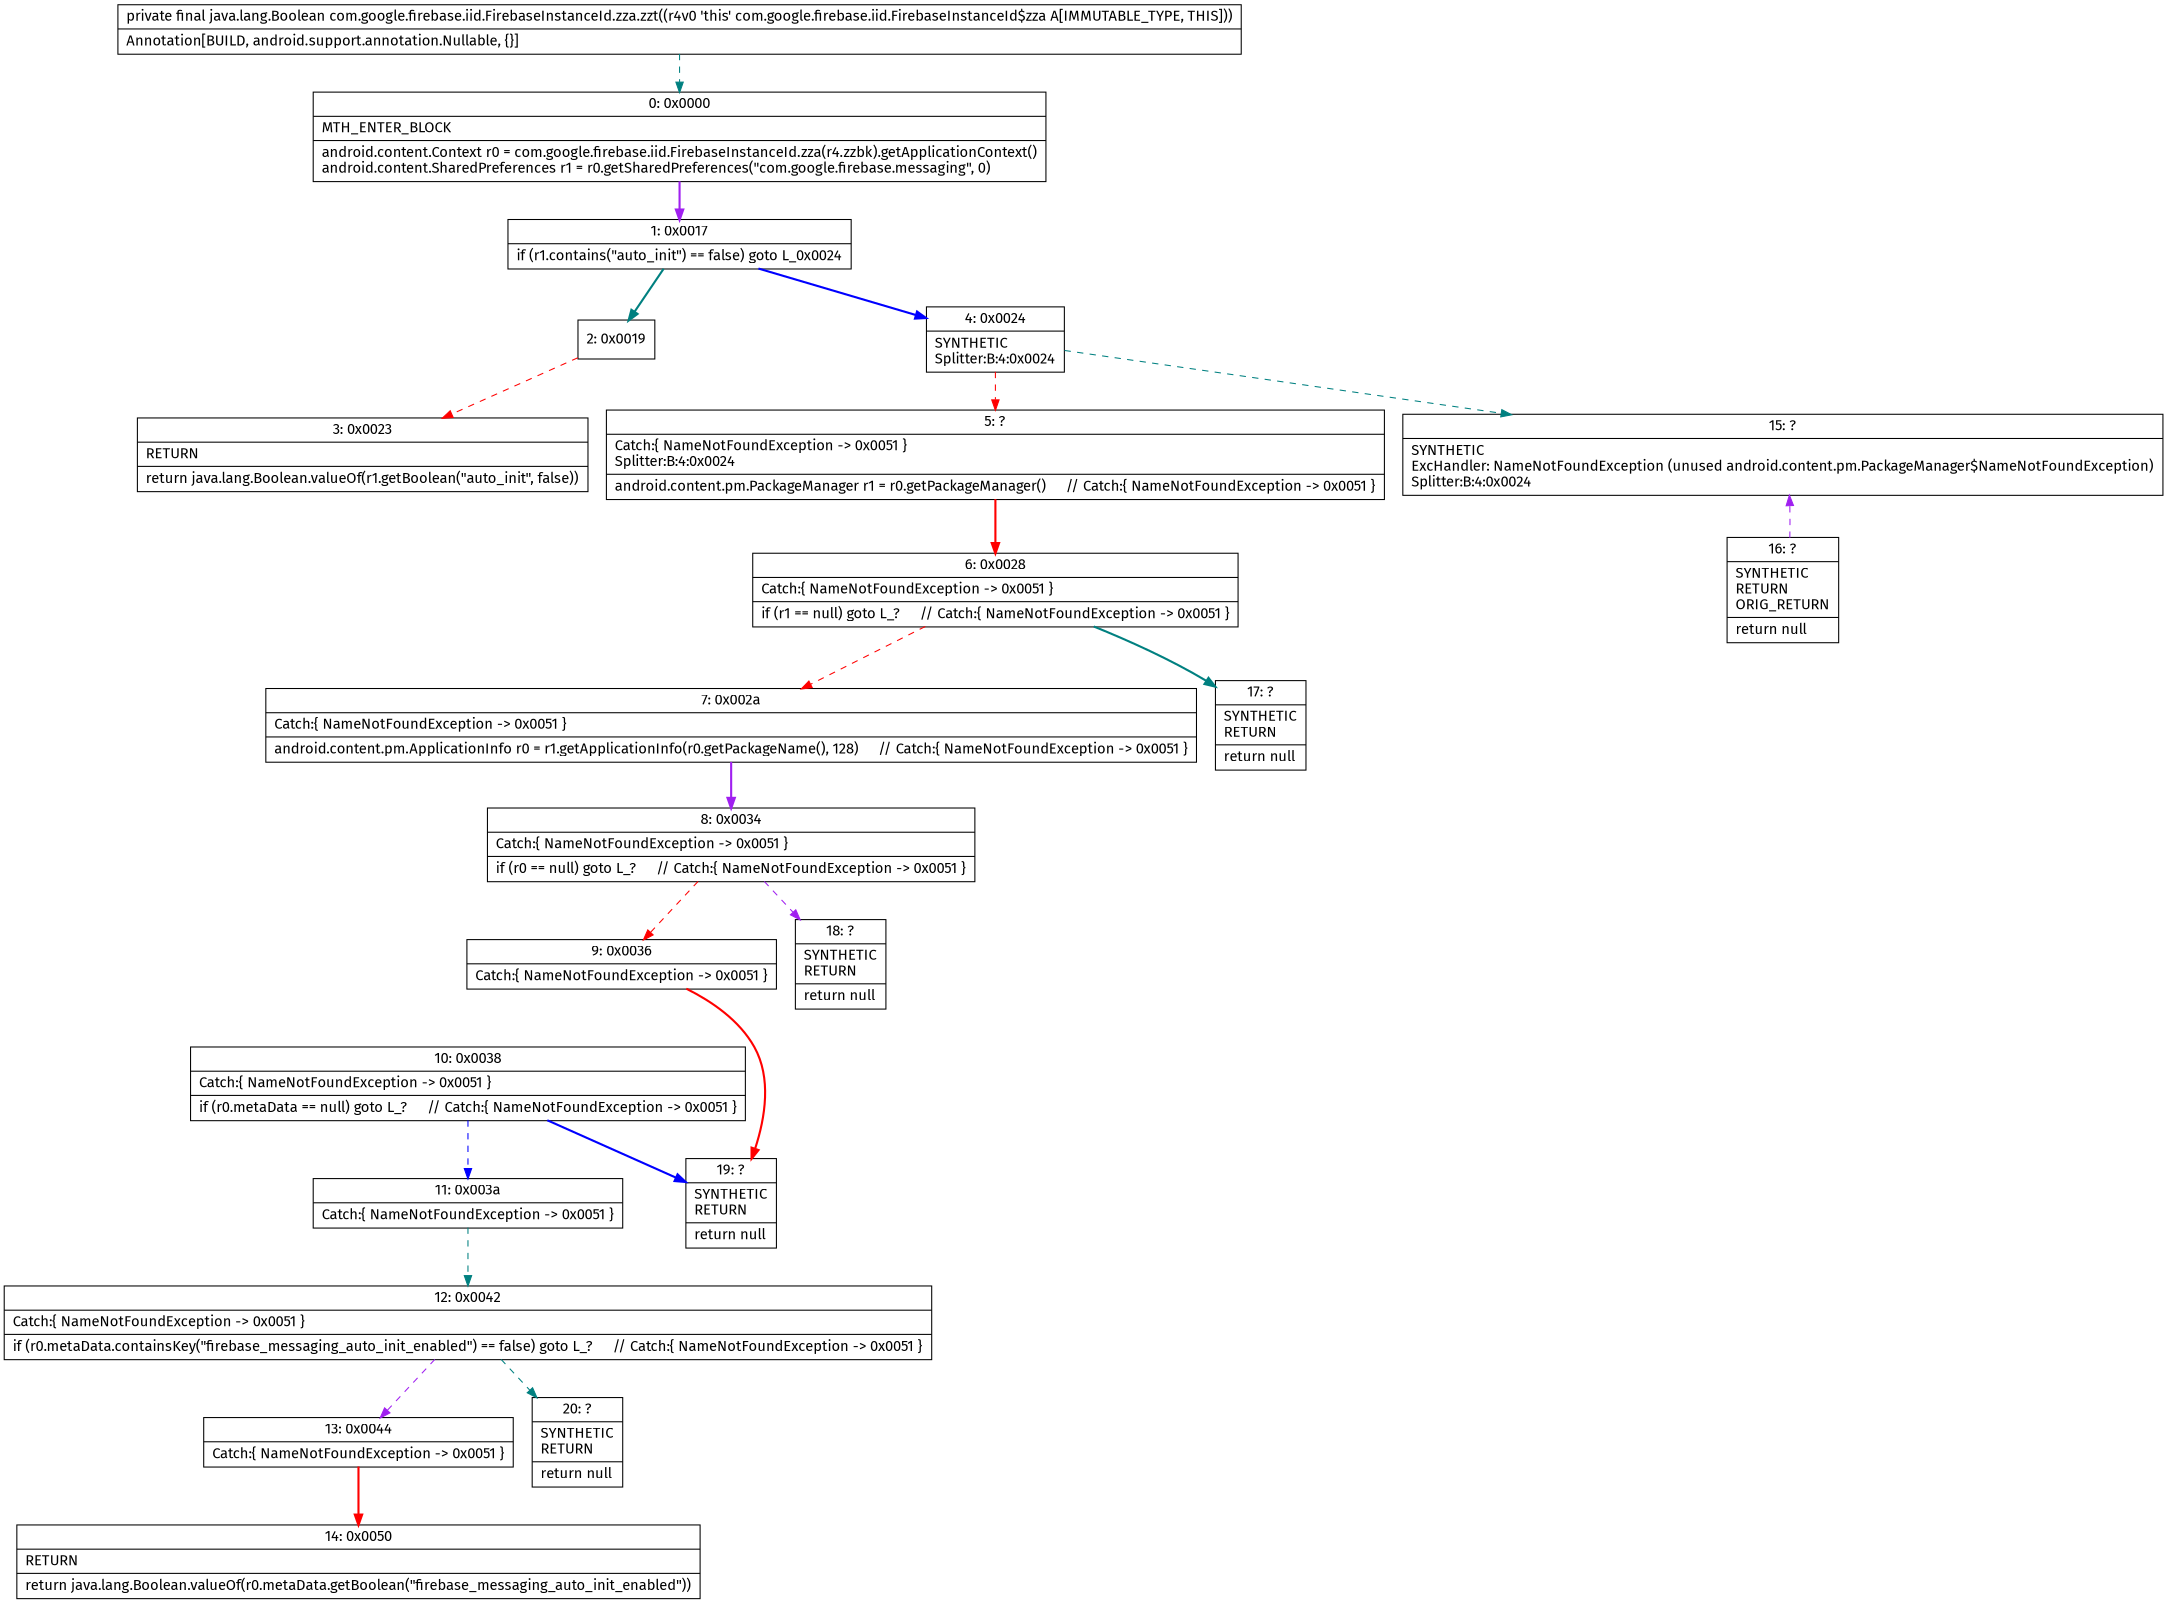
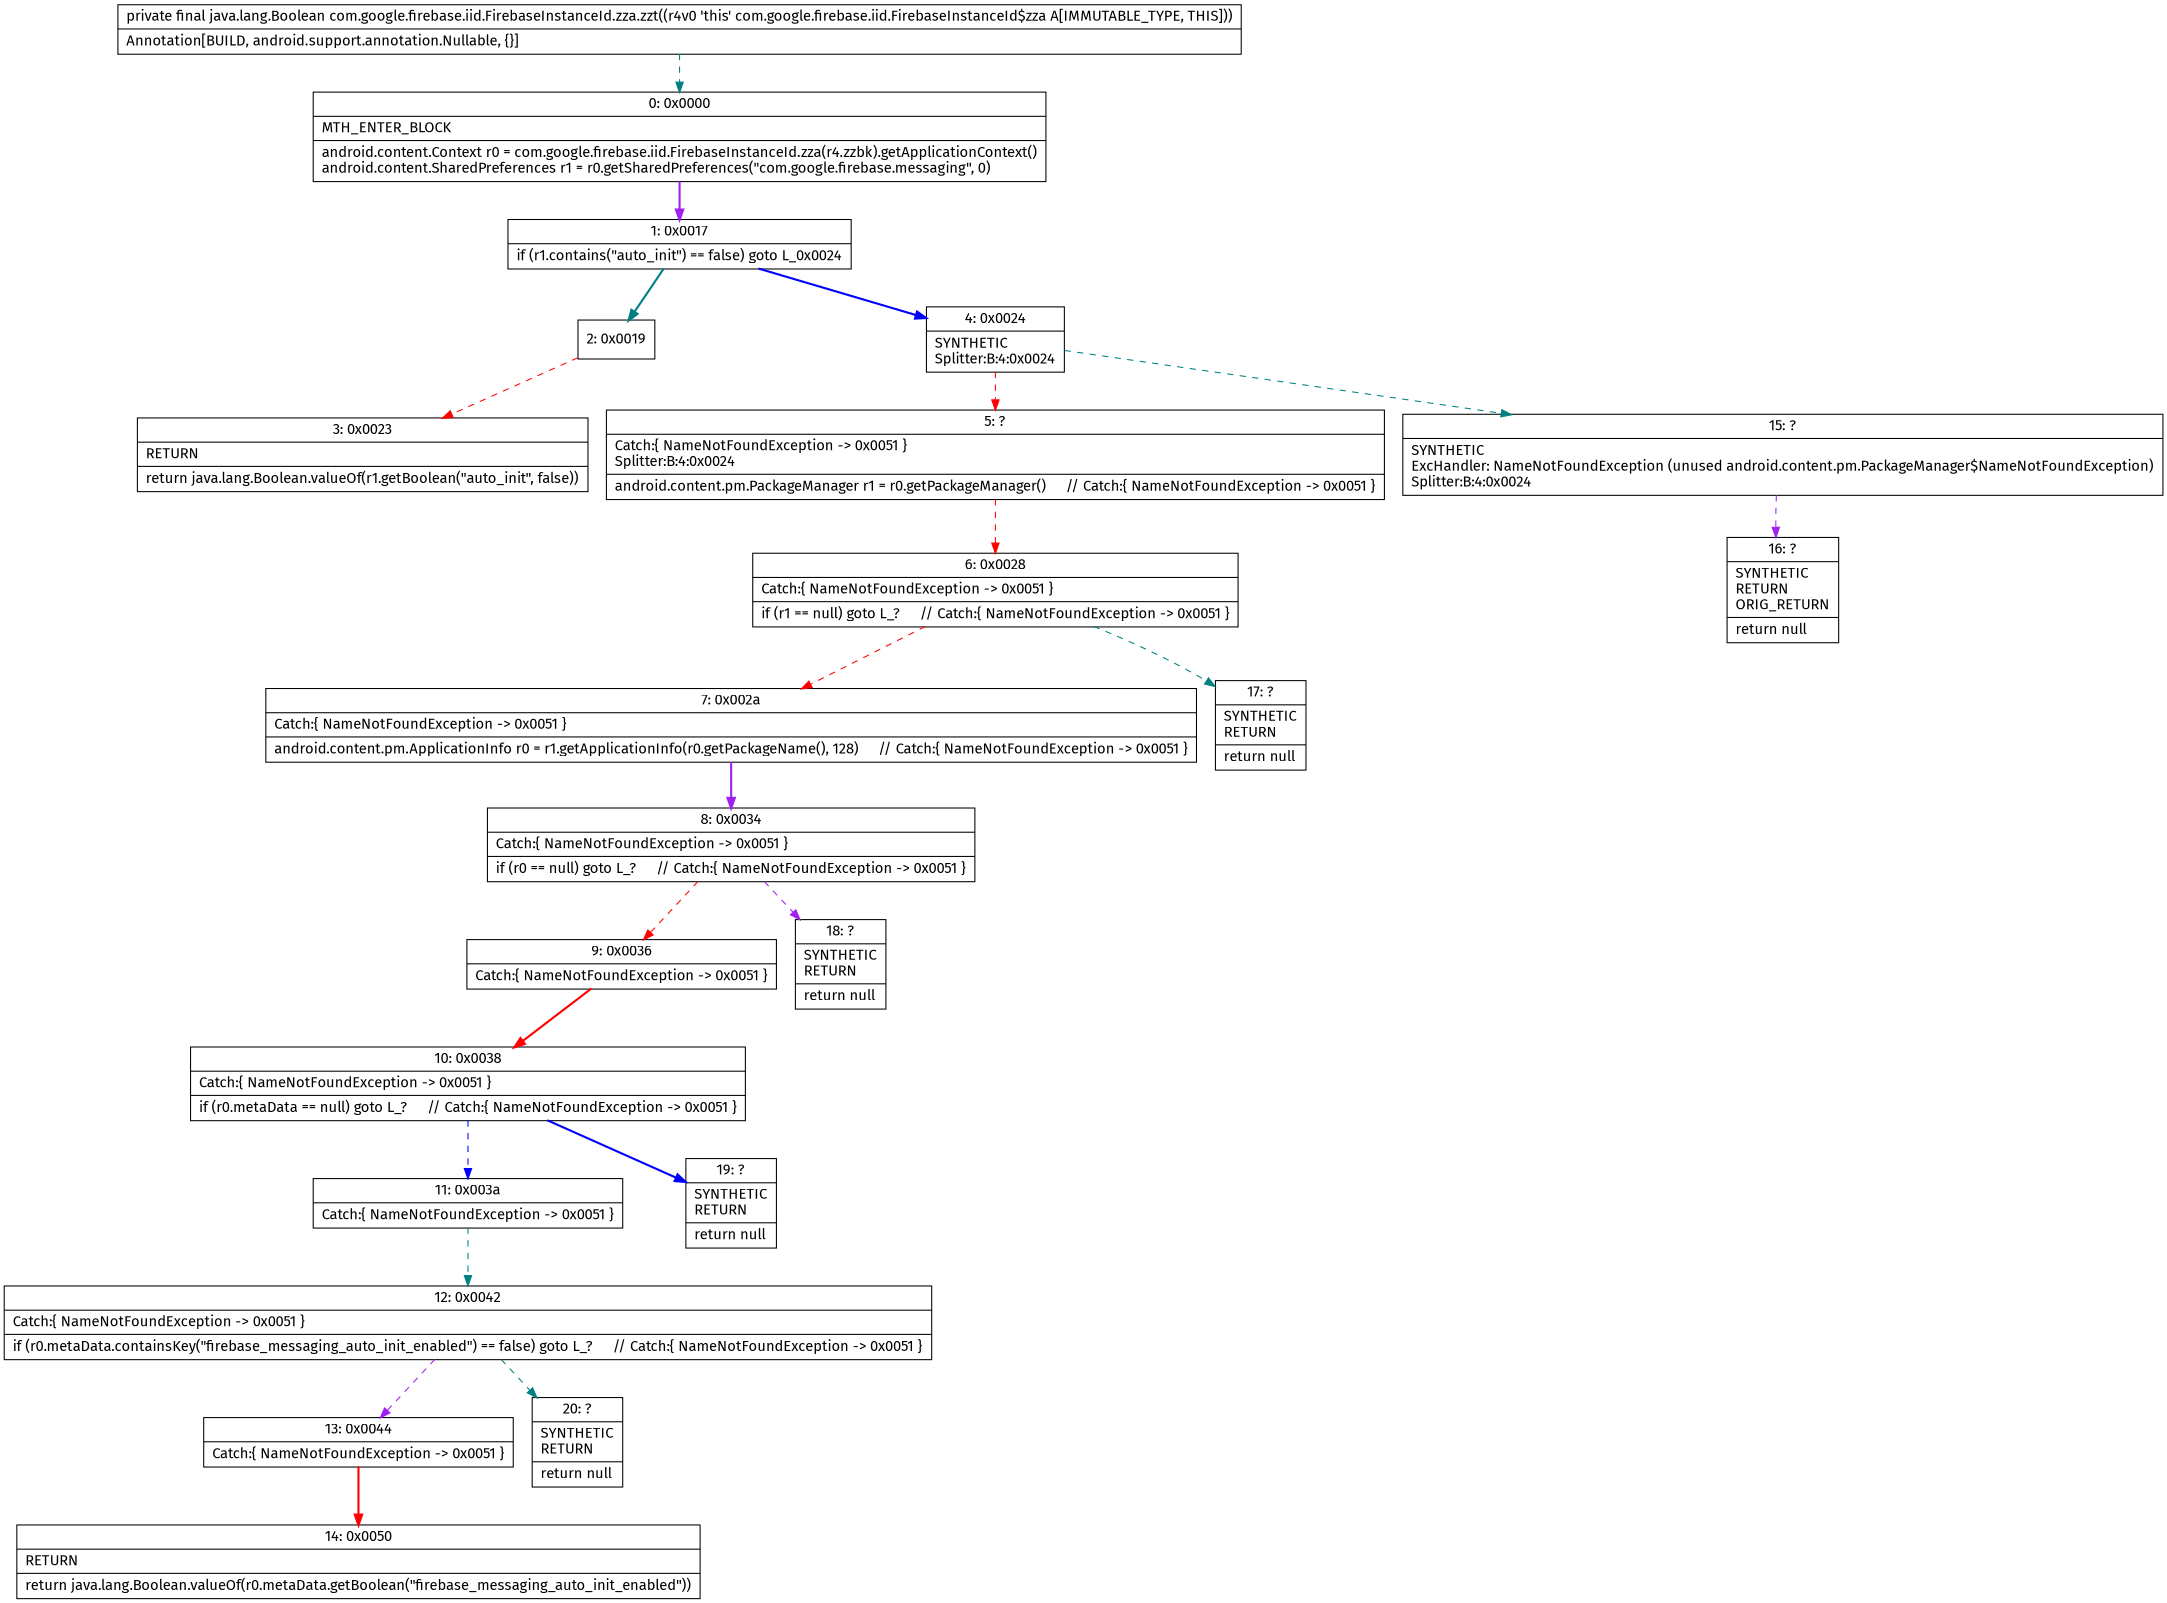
(995, 521) -> (995, 521)
(1790, 522) -> (1776, 511)
(1151, 652) -> (1151, 652)
(757, 1053) -> (557, 1015)
